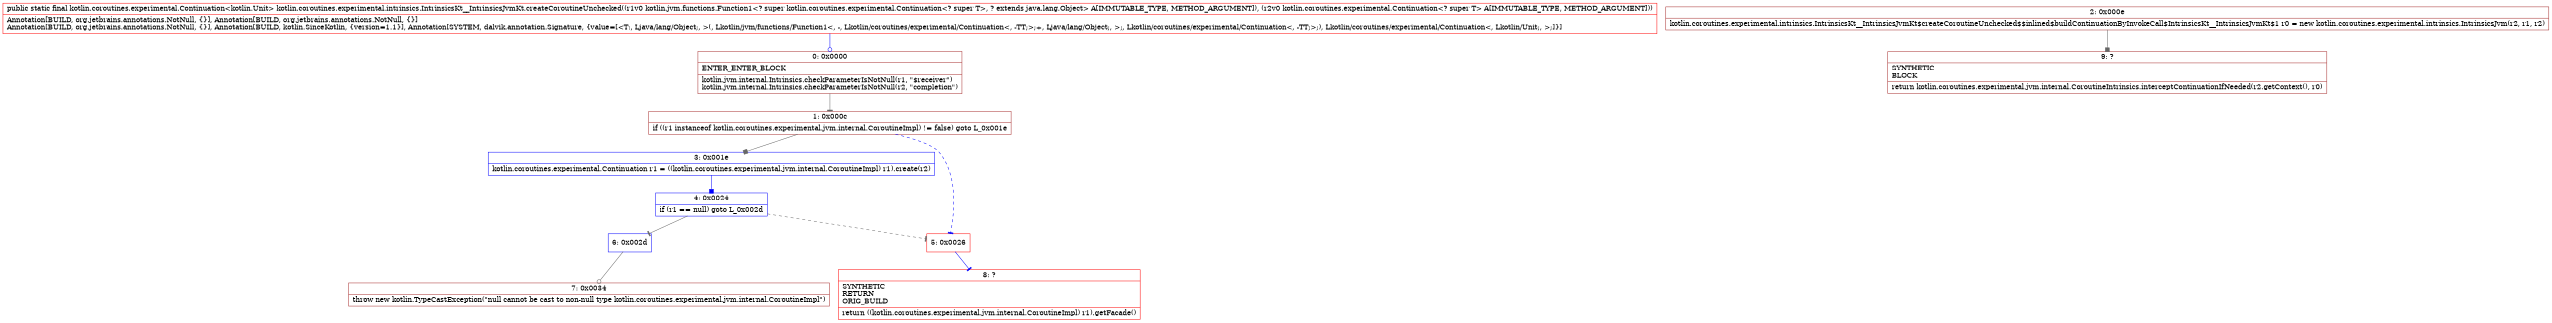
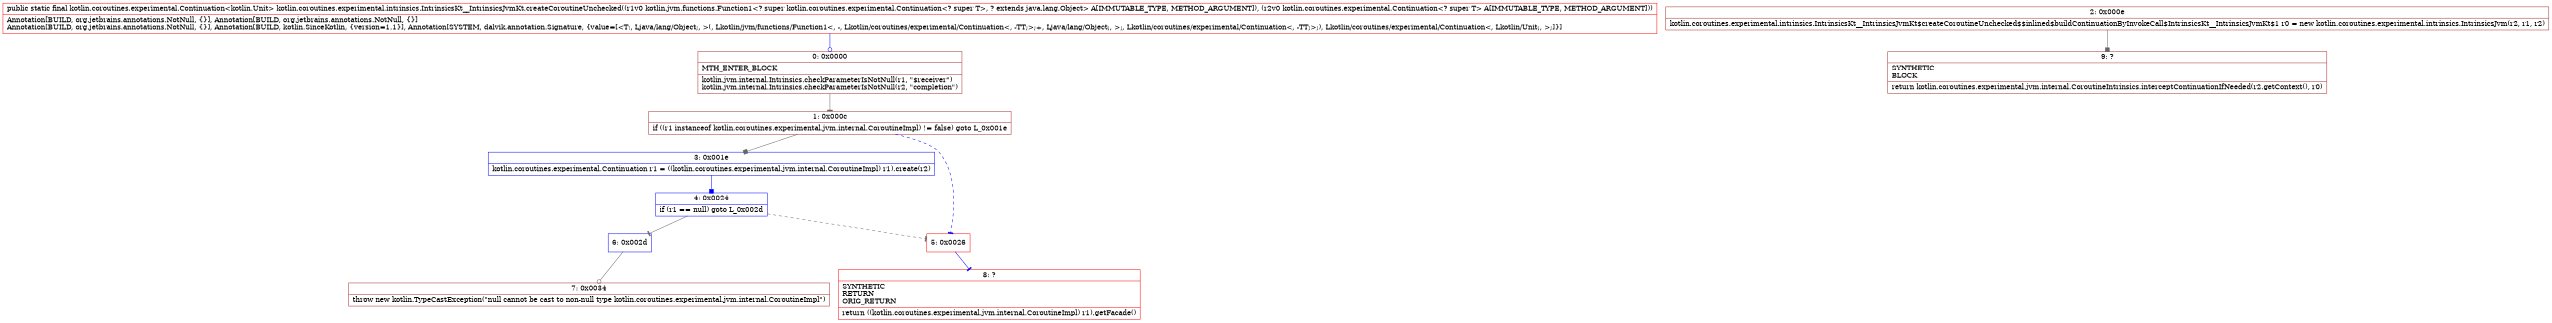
(744, 68) -> (740, 68)
(865, 301) -> (869, 301)
